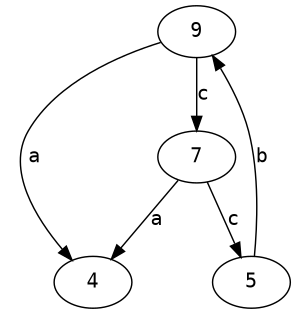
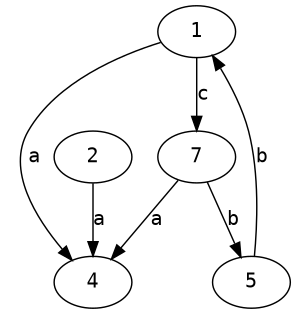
(197, 32) -> (197, 32)
none -> (93, 157)
(233, 220) -> (233, 220)
